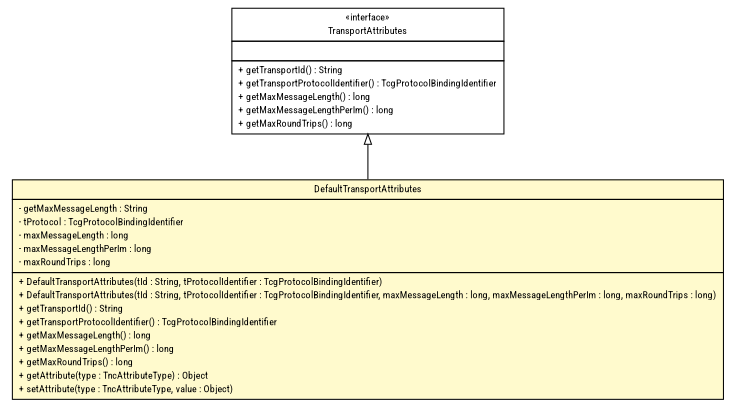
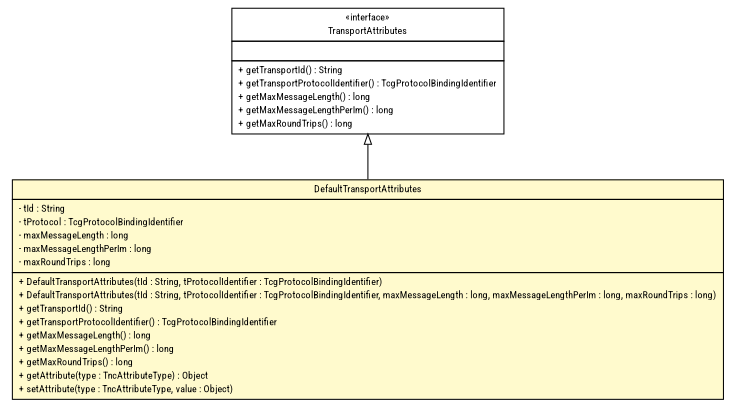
(83, 209) -> (42, 209)
